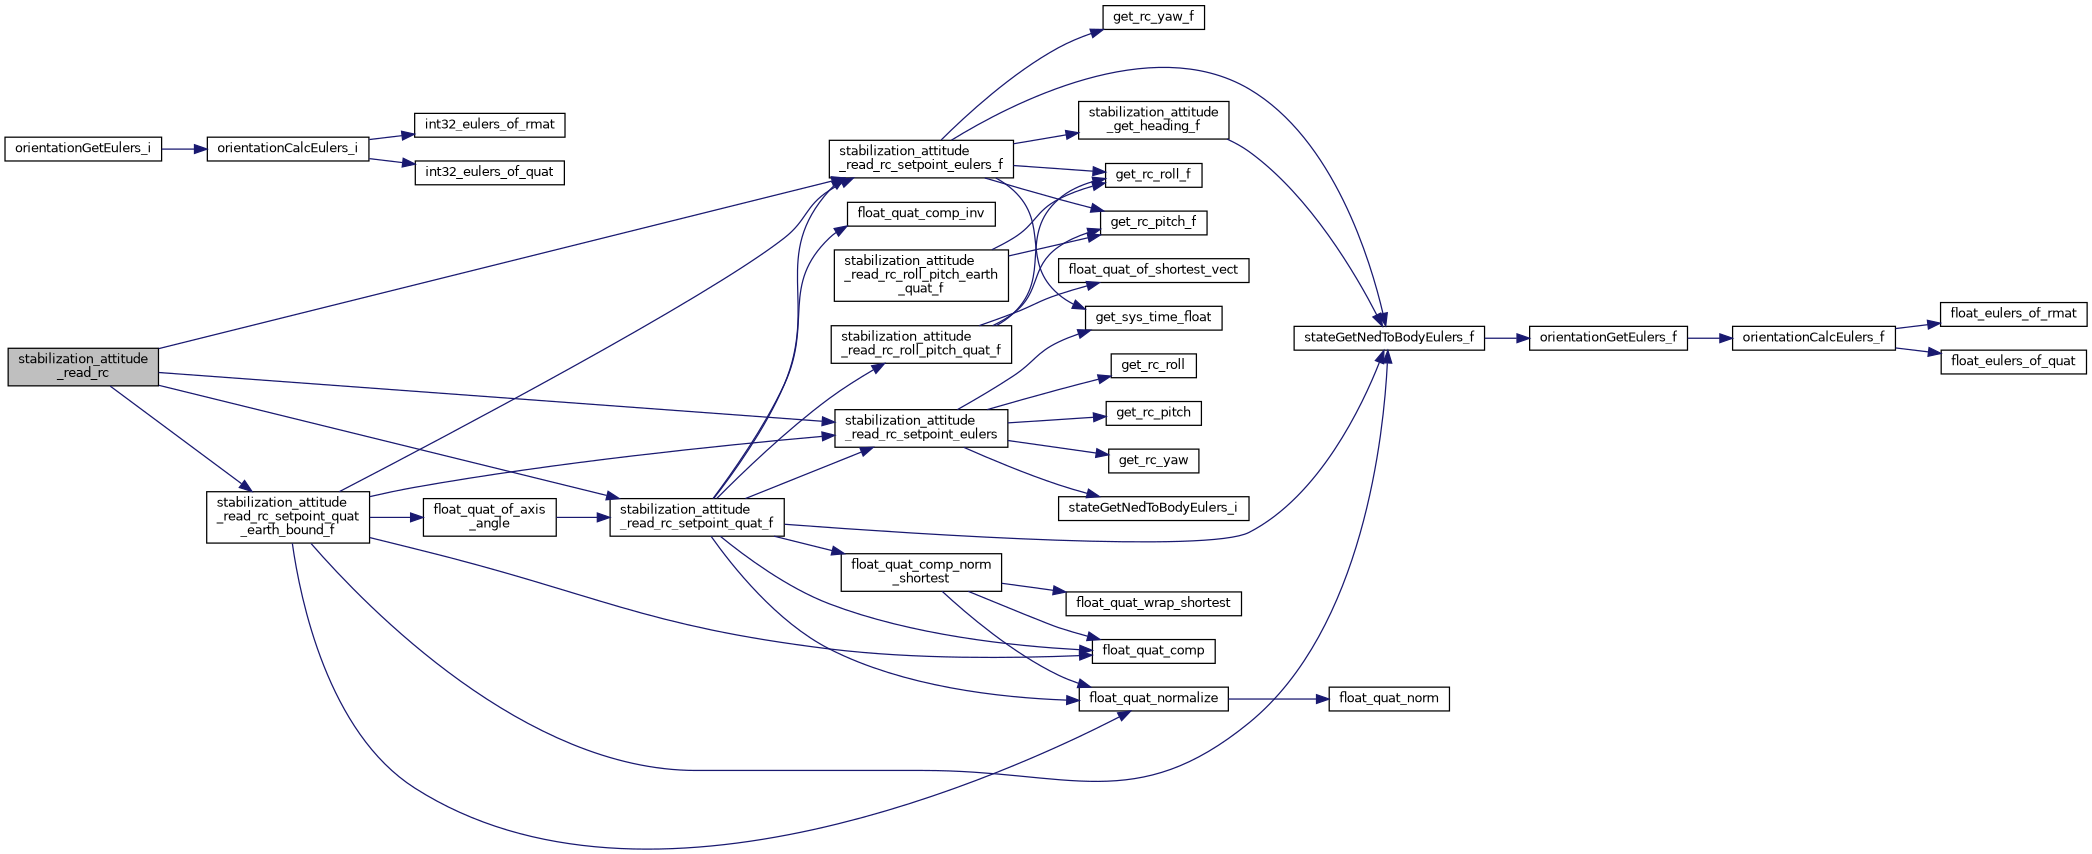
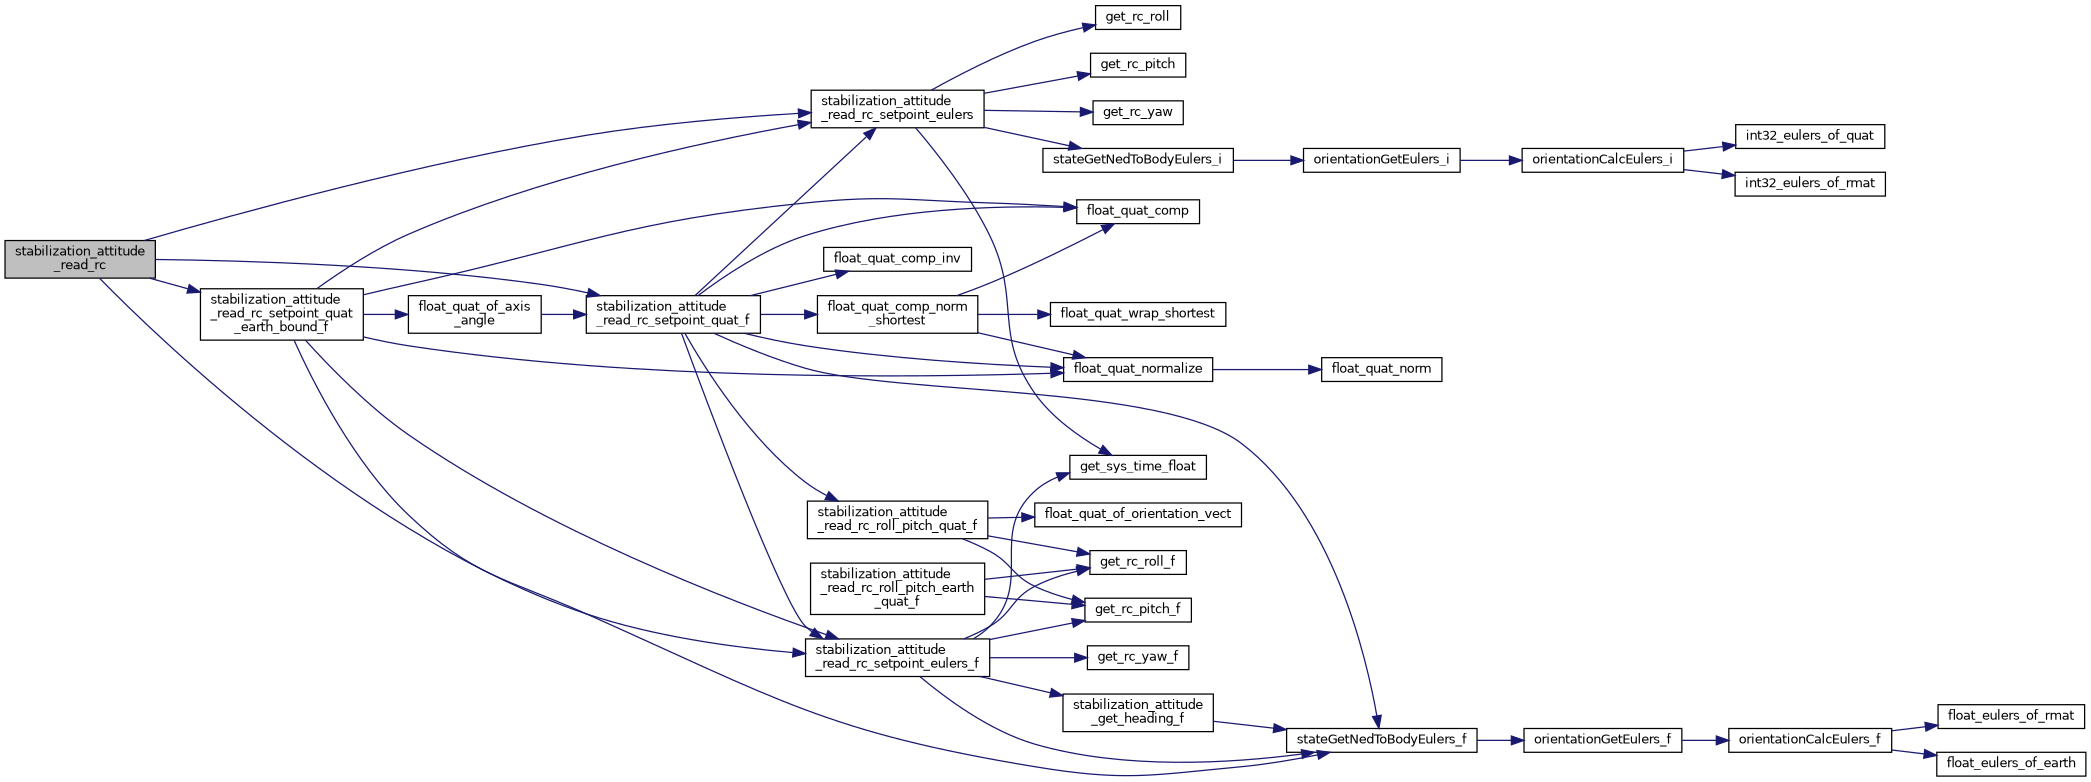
none -> (1262, 160)
(1154, 271) -> (1138, 515)
(2014, 362) -> (2011, 764)
